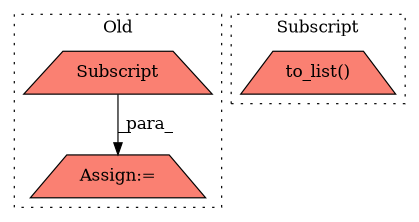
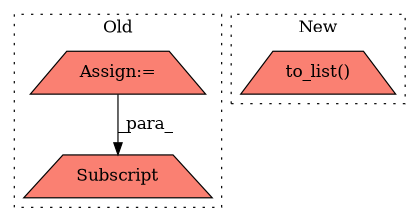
(318, 28) -> (318, 28)
(118, 119) -> (118, 119)
